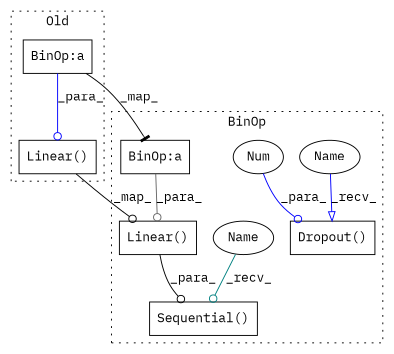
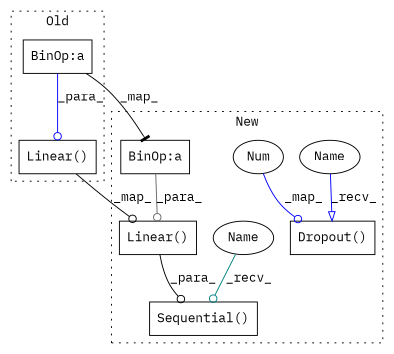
(247, 122) -> (247, 122)
(304, 197) -> (304, 197)
